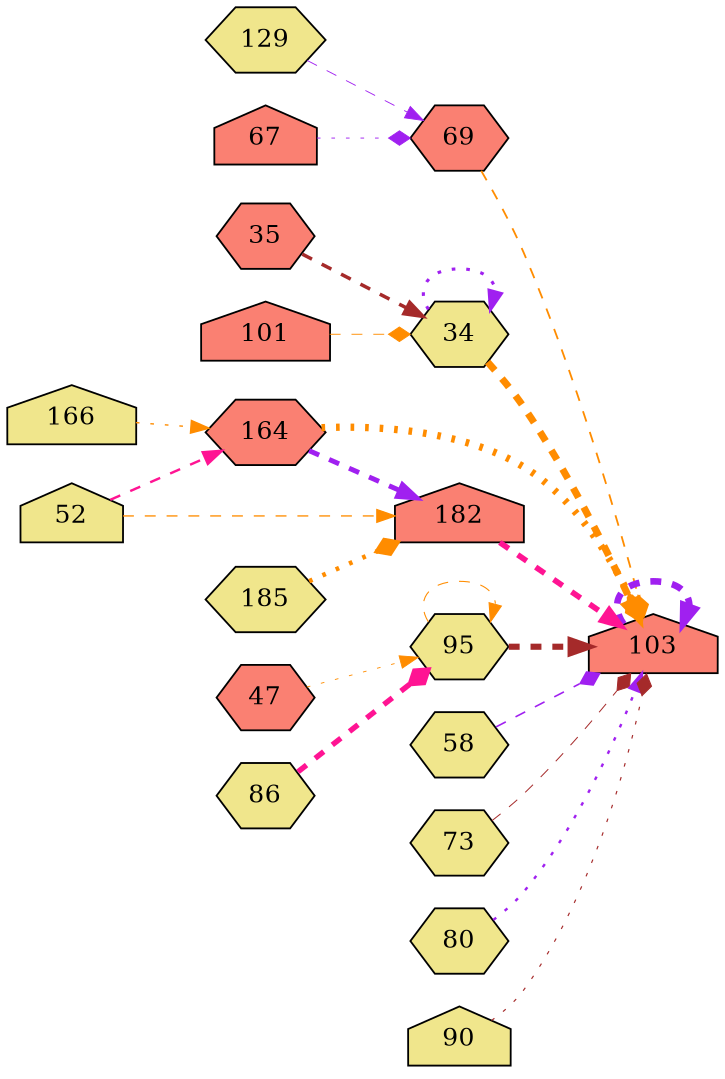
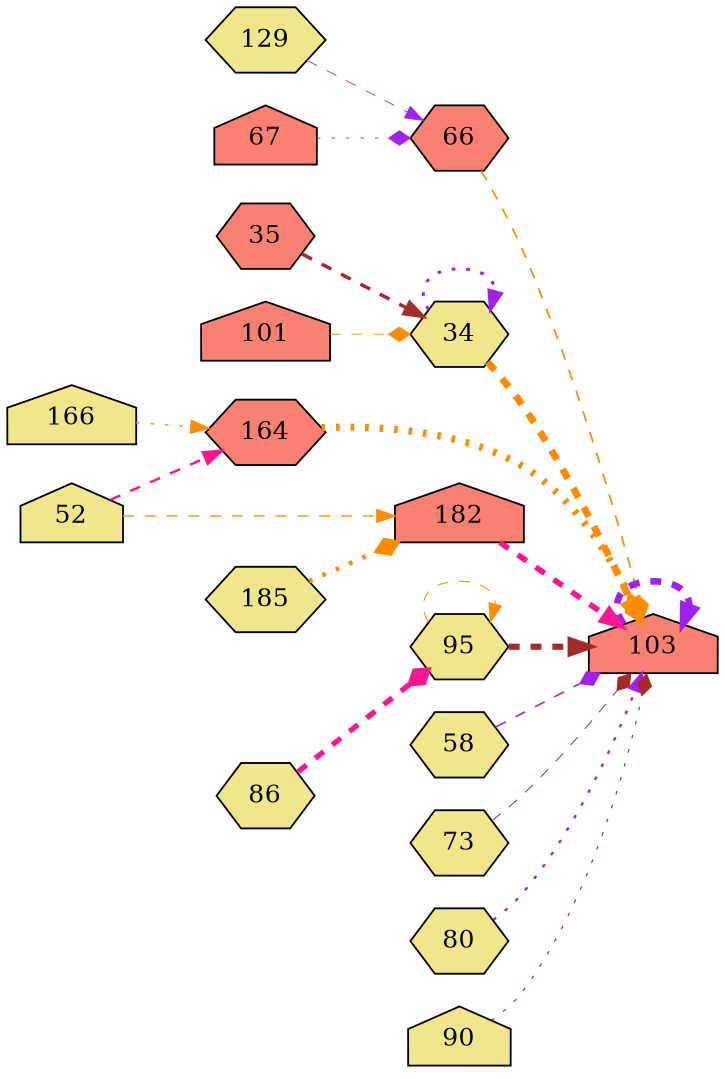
(459, 138) -> (459, 138)
(354, 471) -> none
(266, 698) -> none
